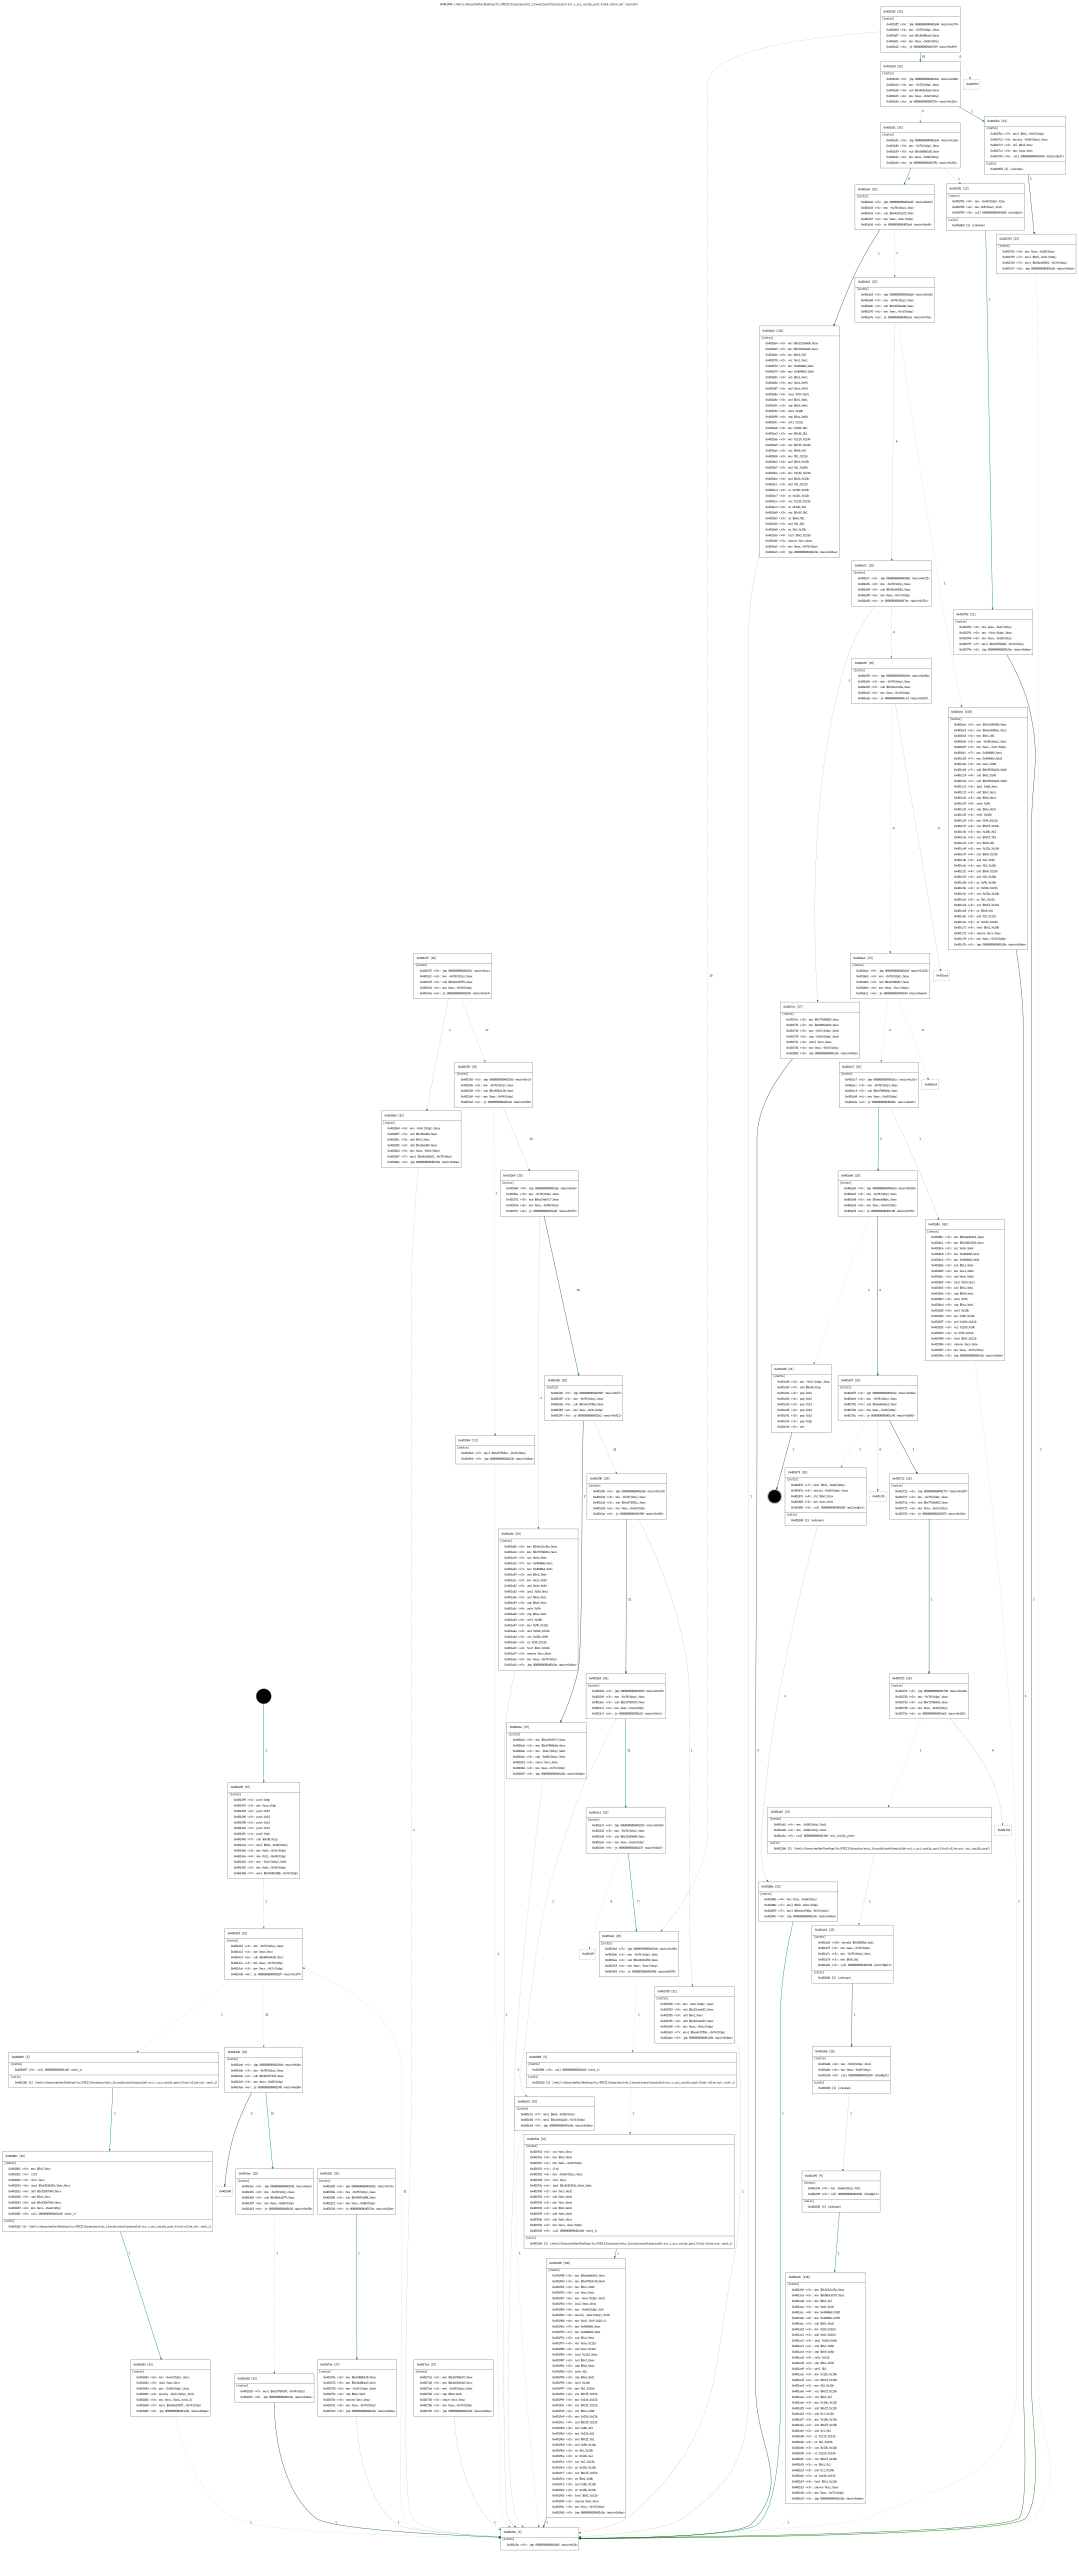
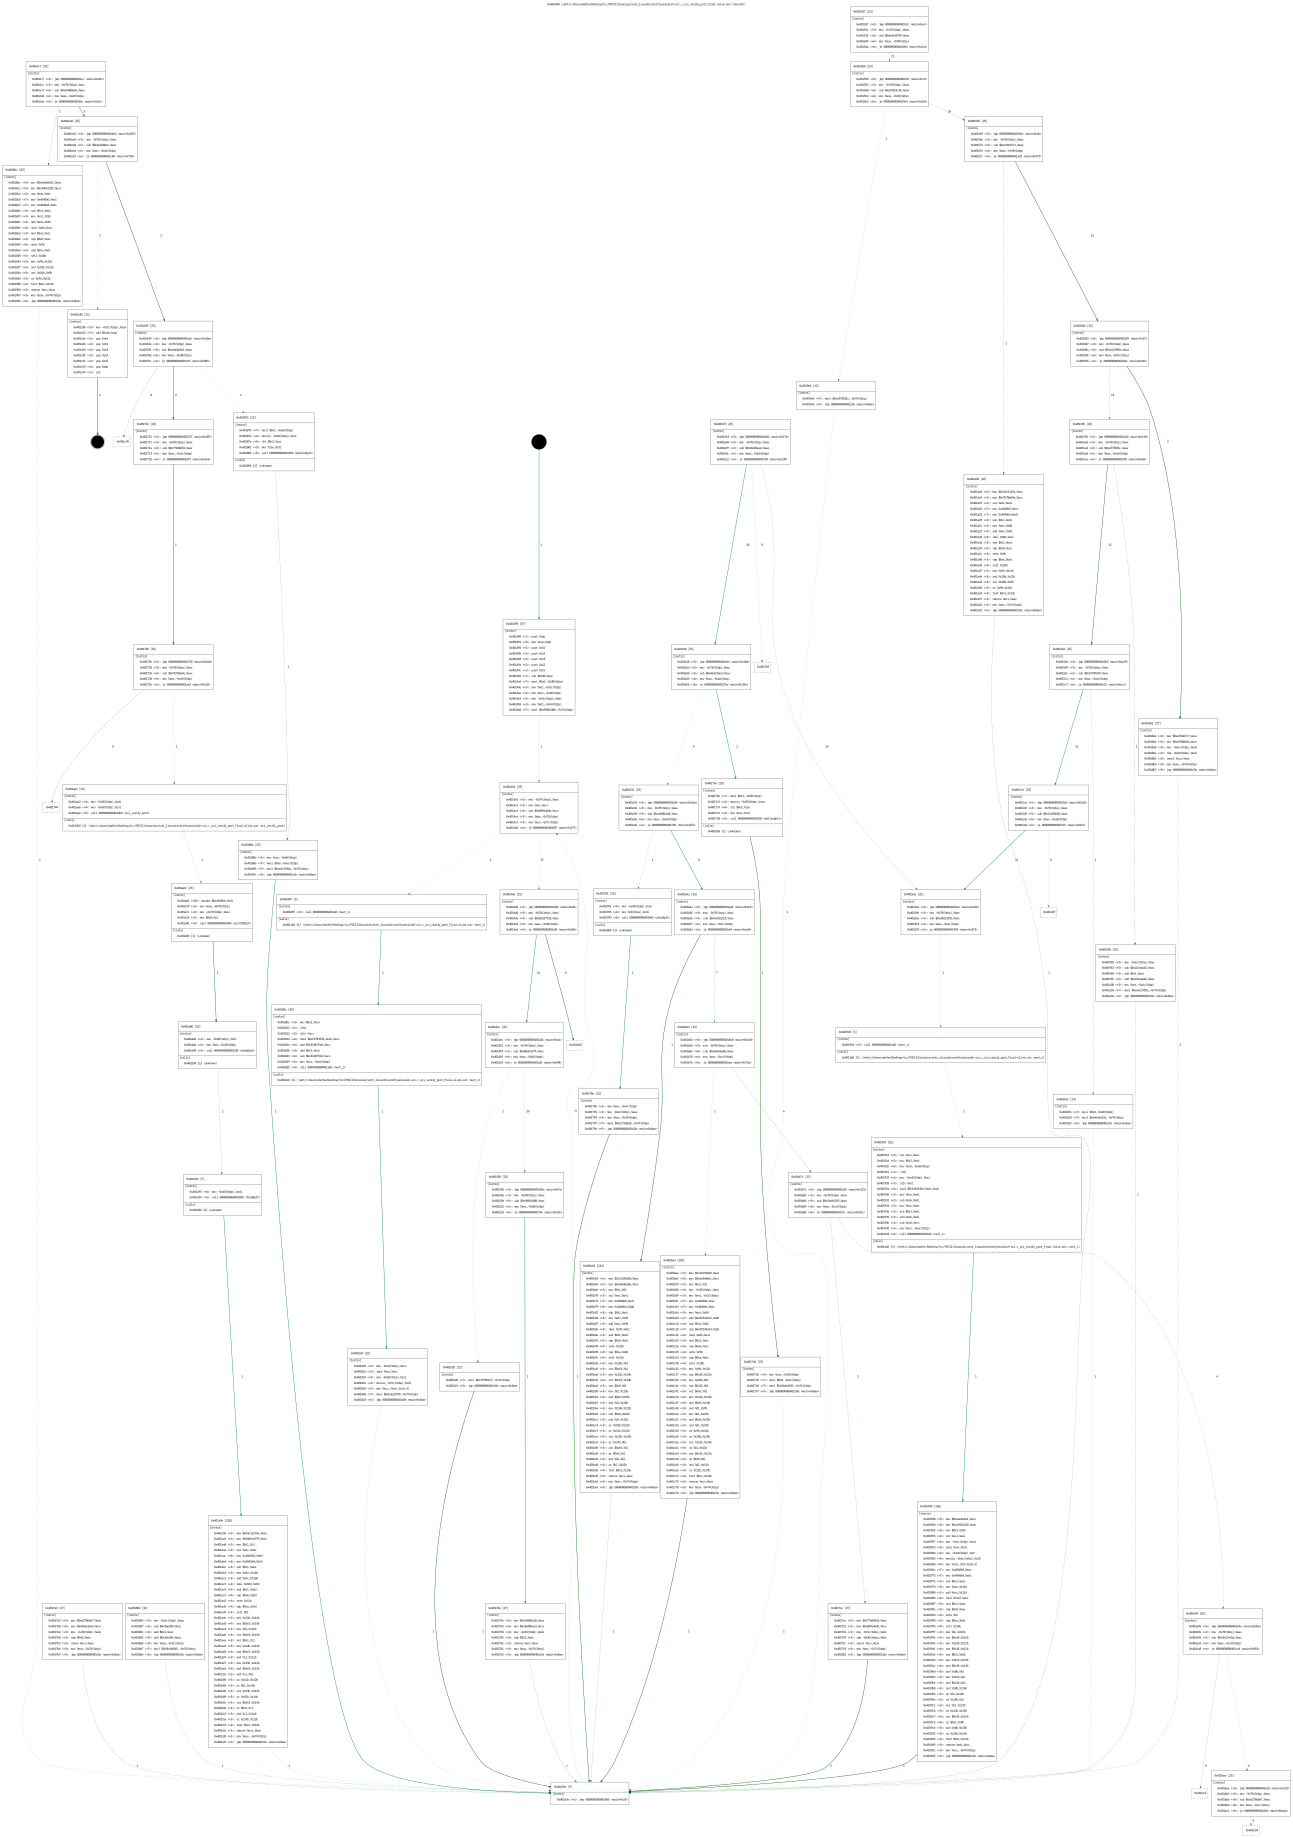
(885, 1029) -> none
(438, 1054) -> none
none -> (524, 1119)
